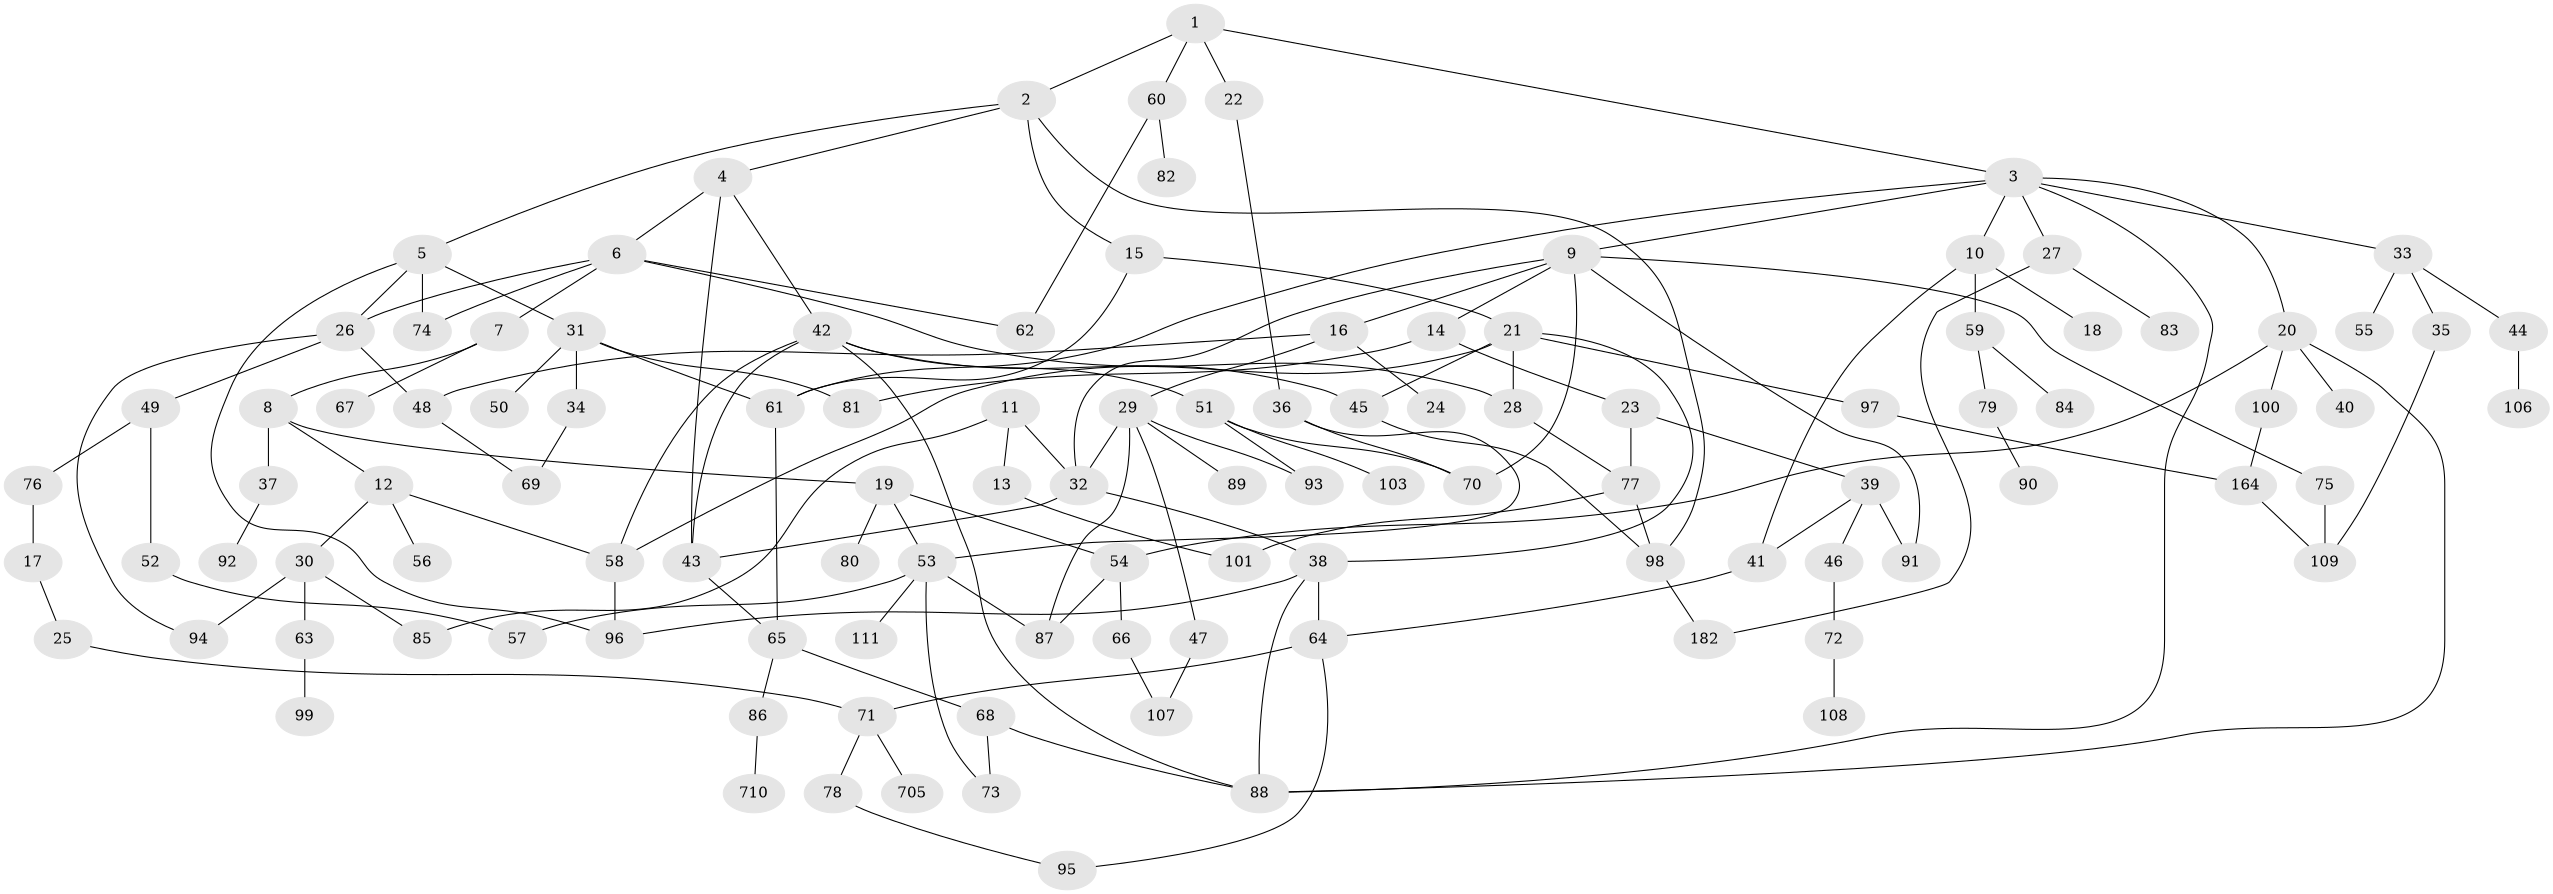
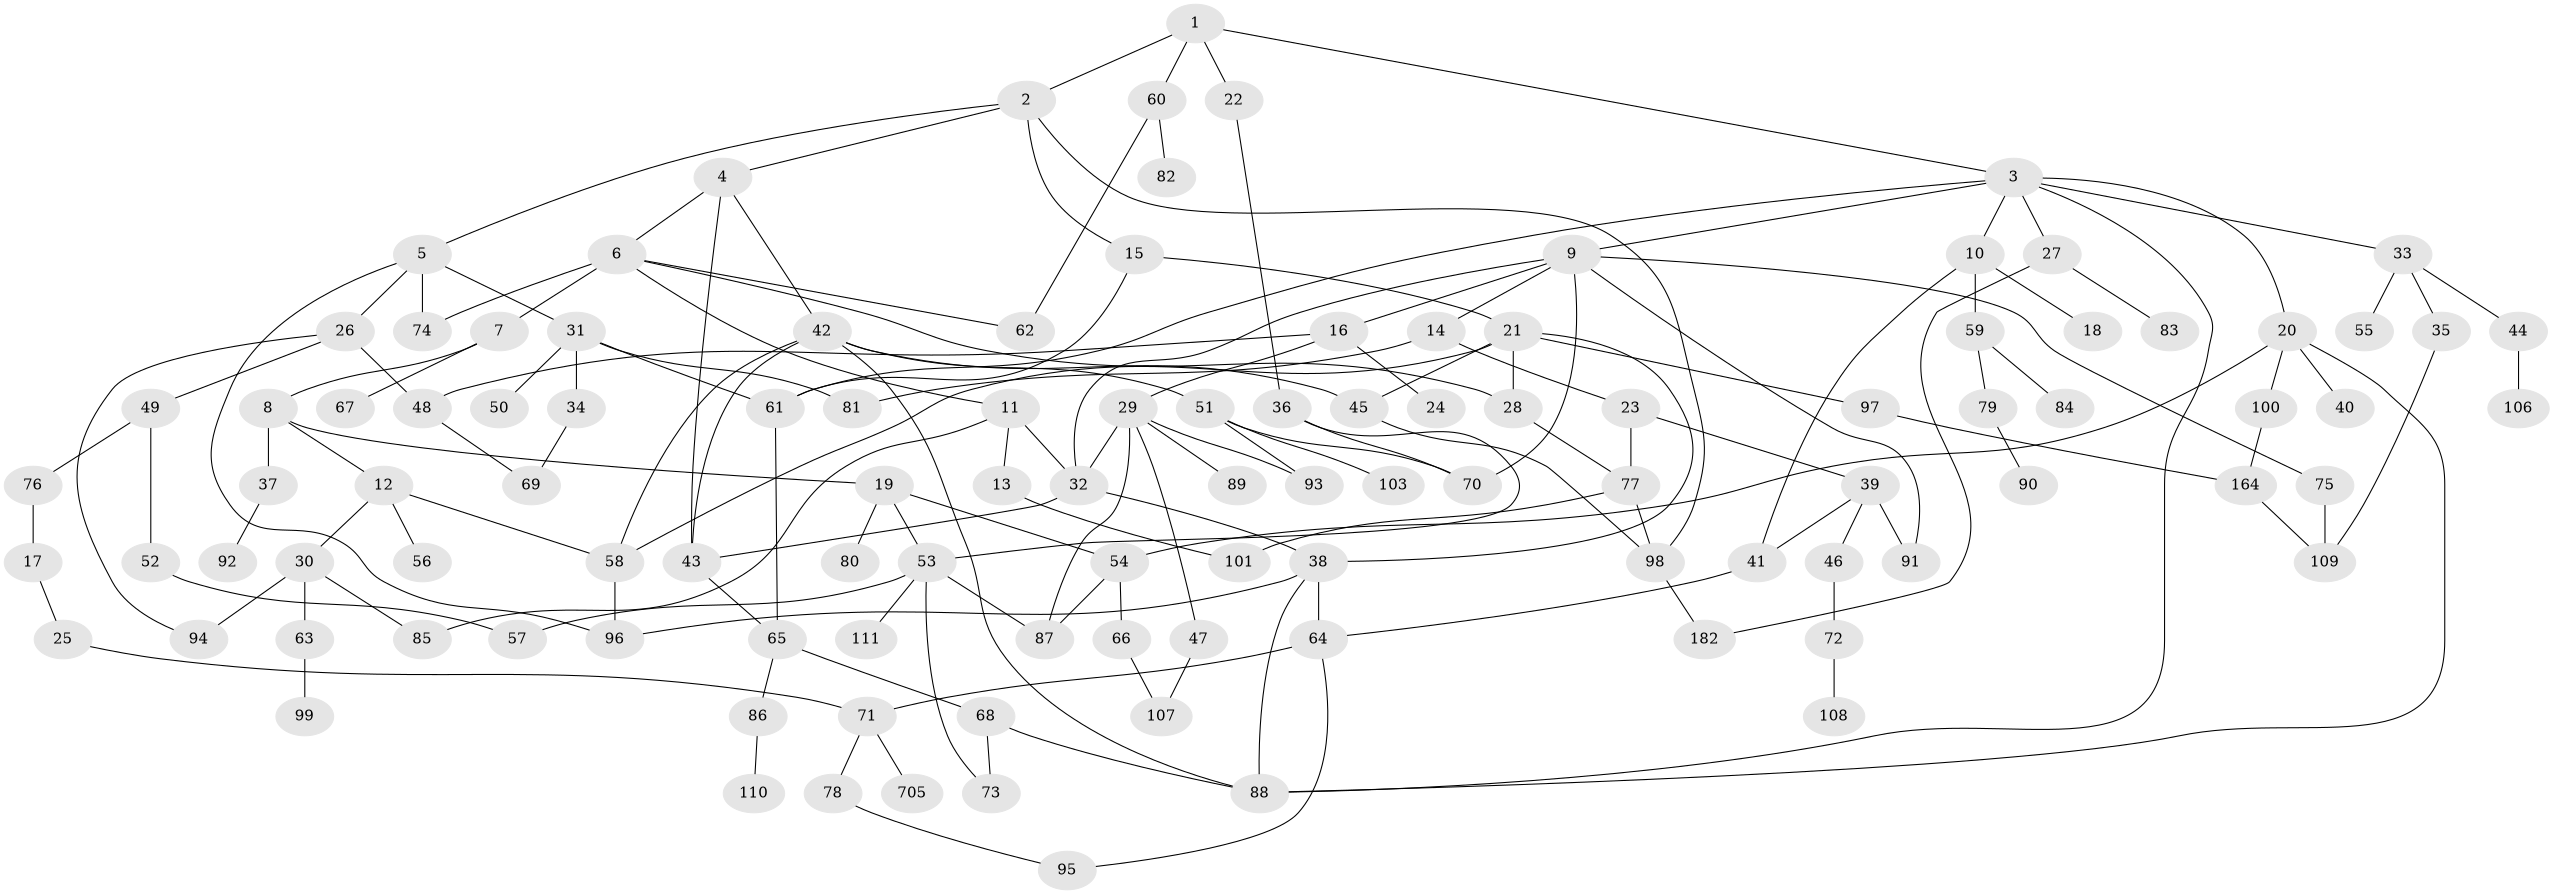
(466, 288) -> (810, 361)
(754, 794) -> (754, 794)
